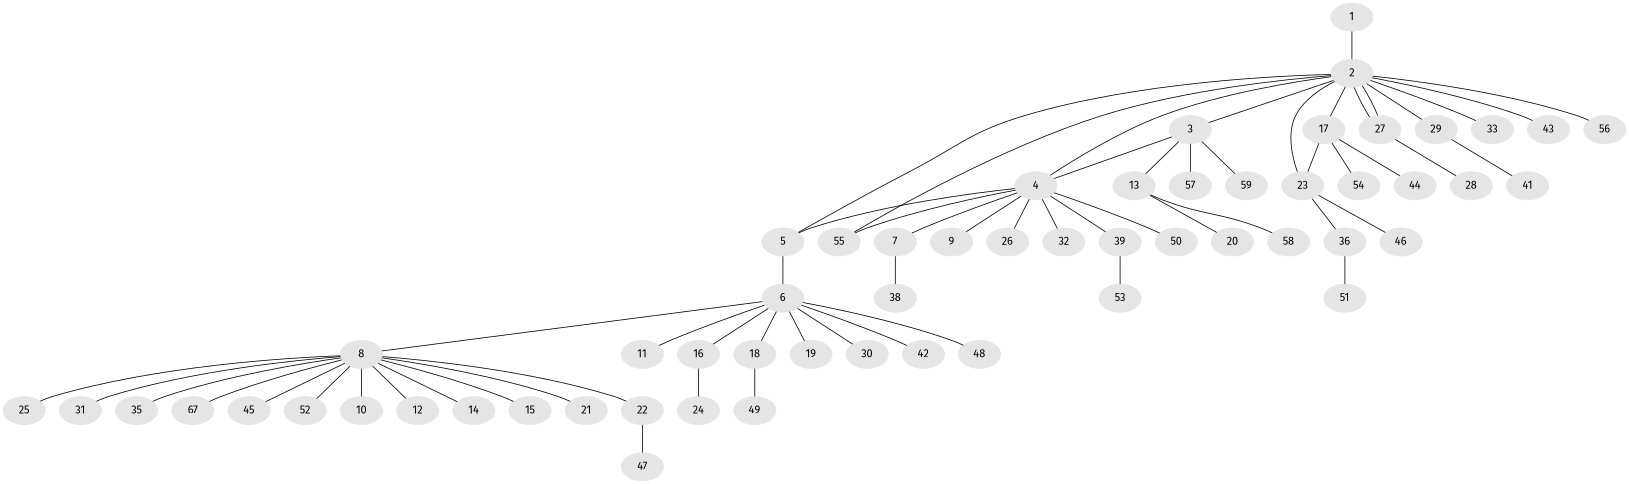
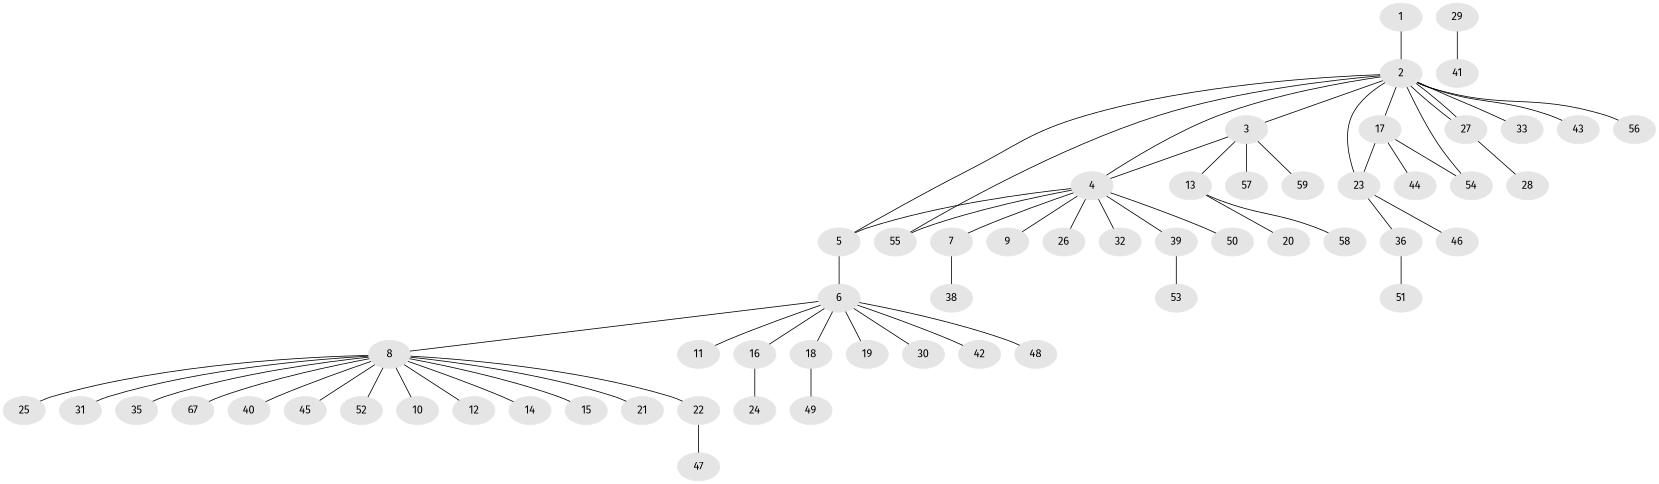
(1394, 102) -> (1431, 132)
none -> (249, 411)
